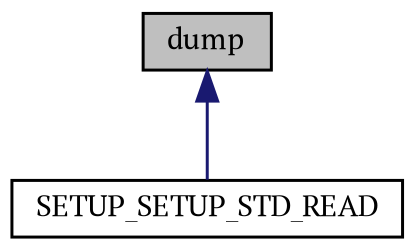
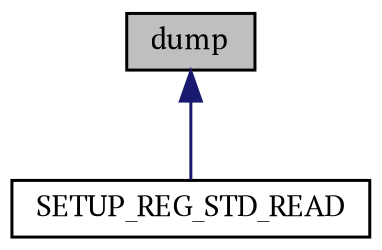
(207, 209) -> (191, 209)
